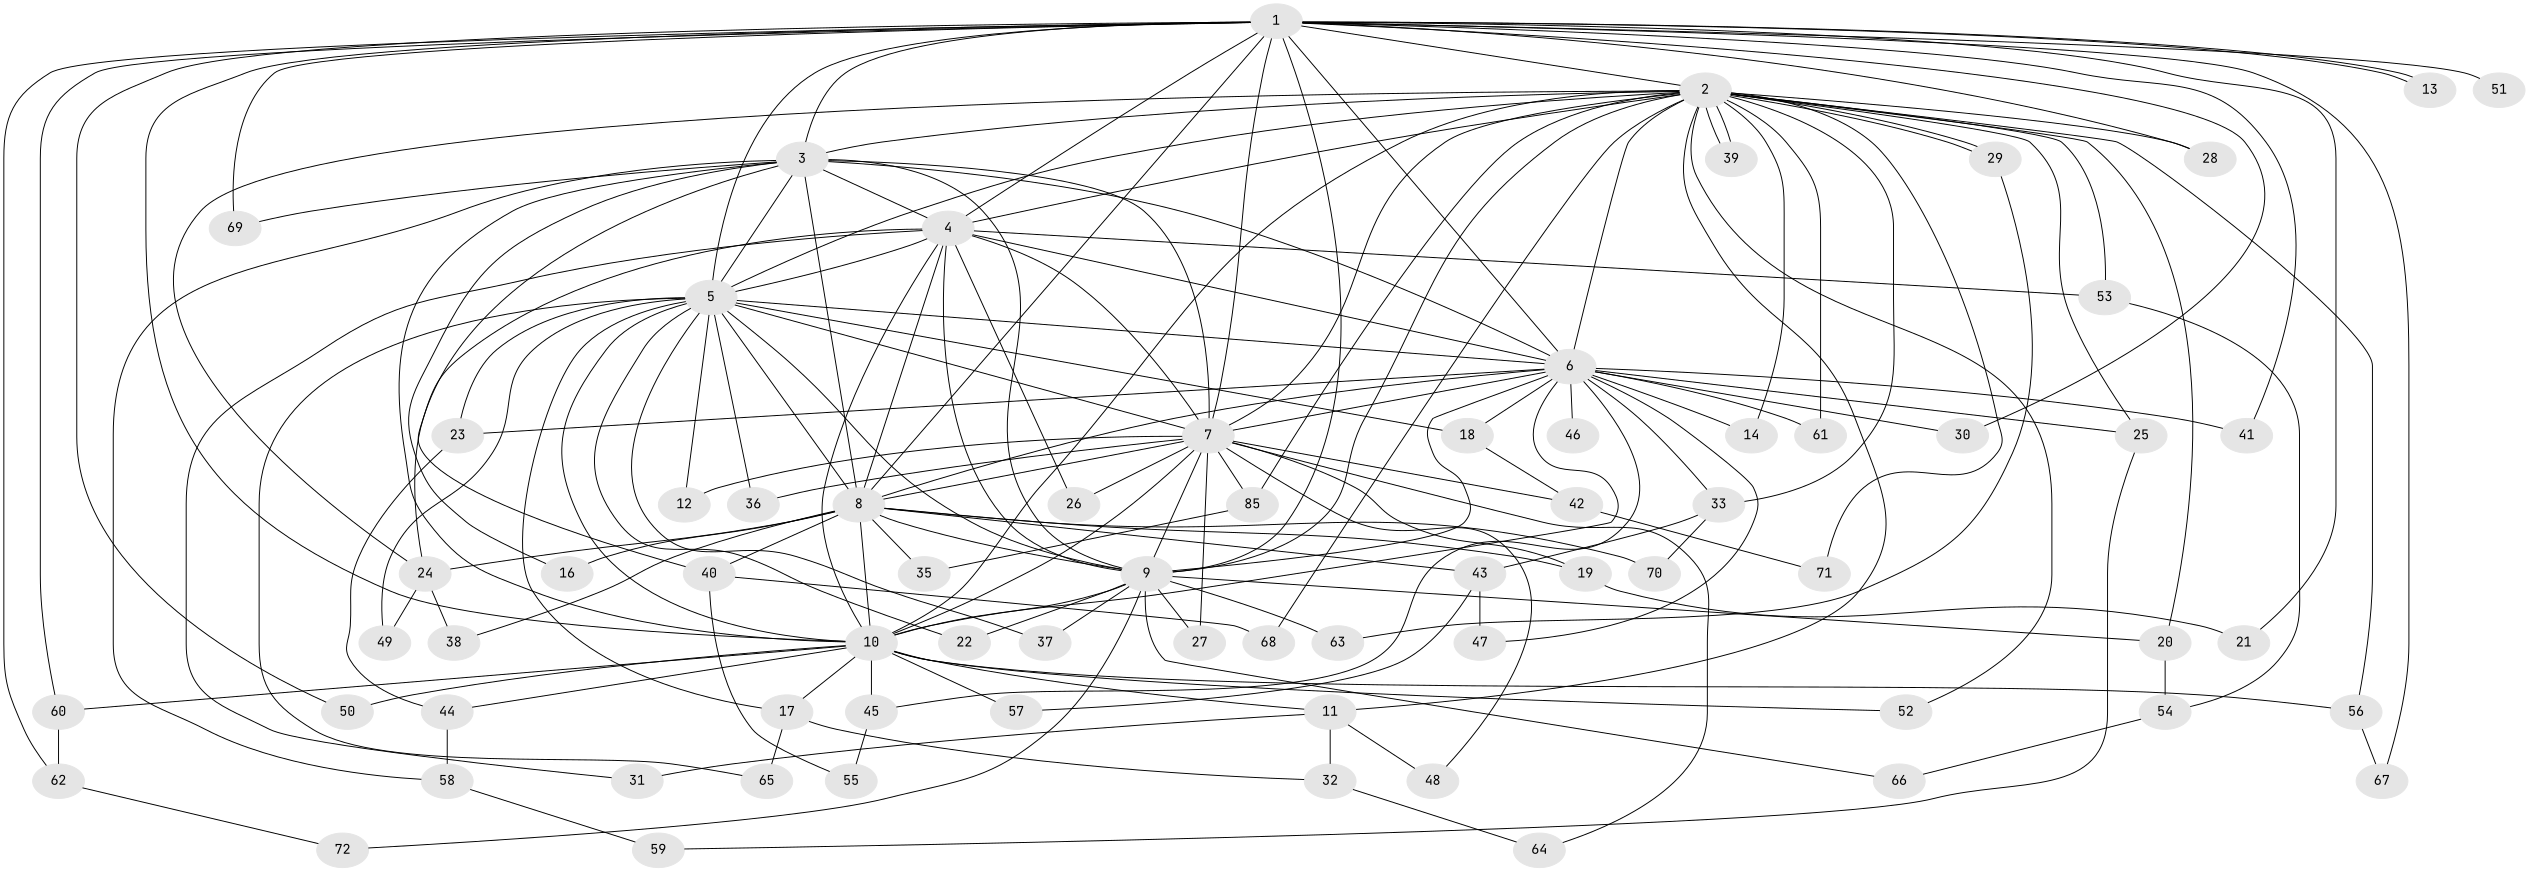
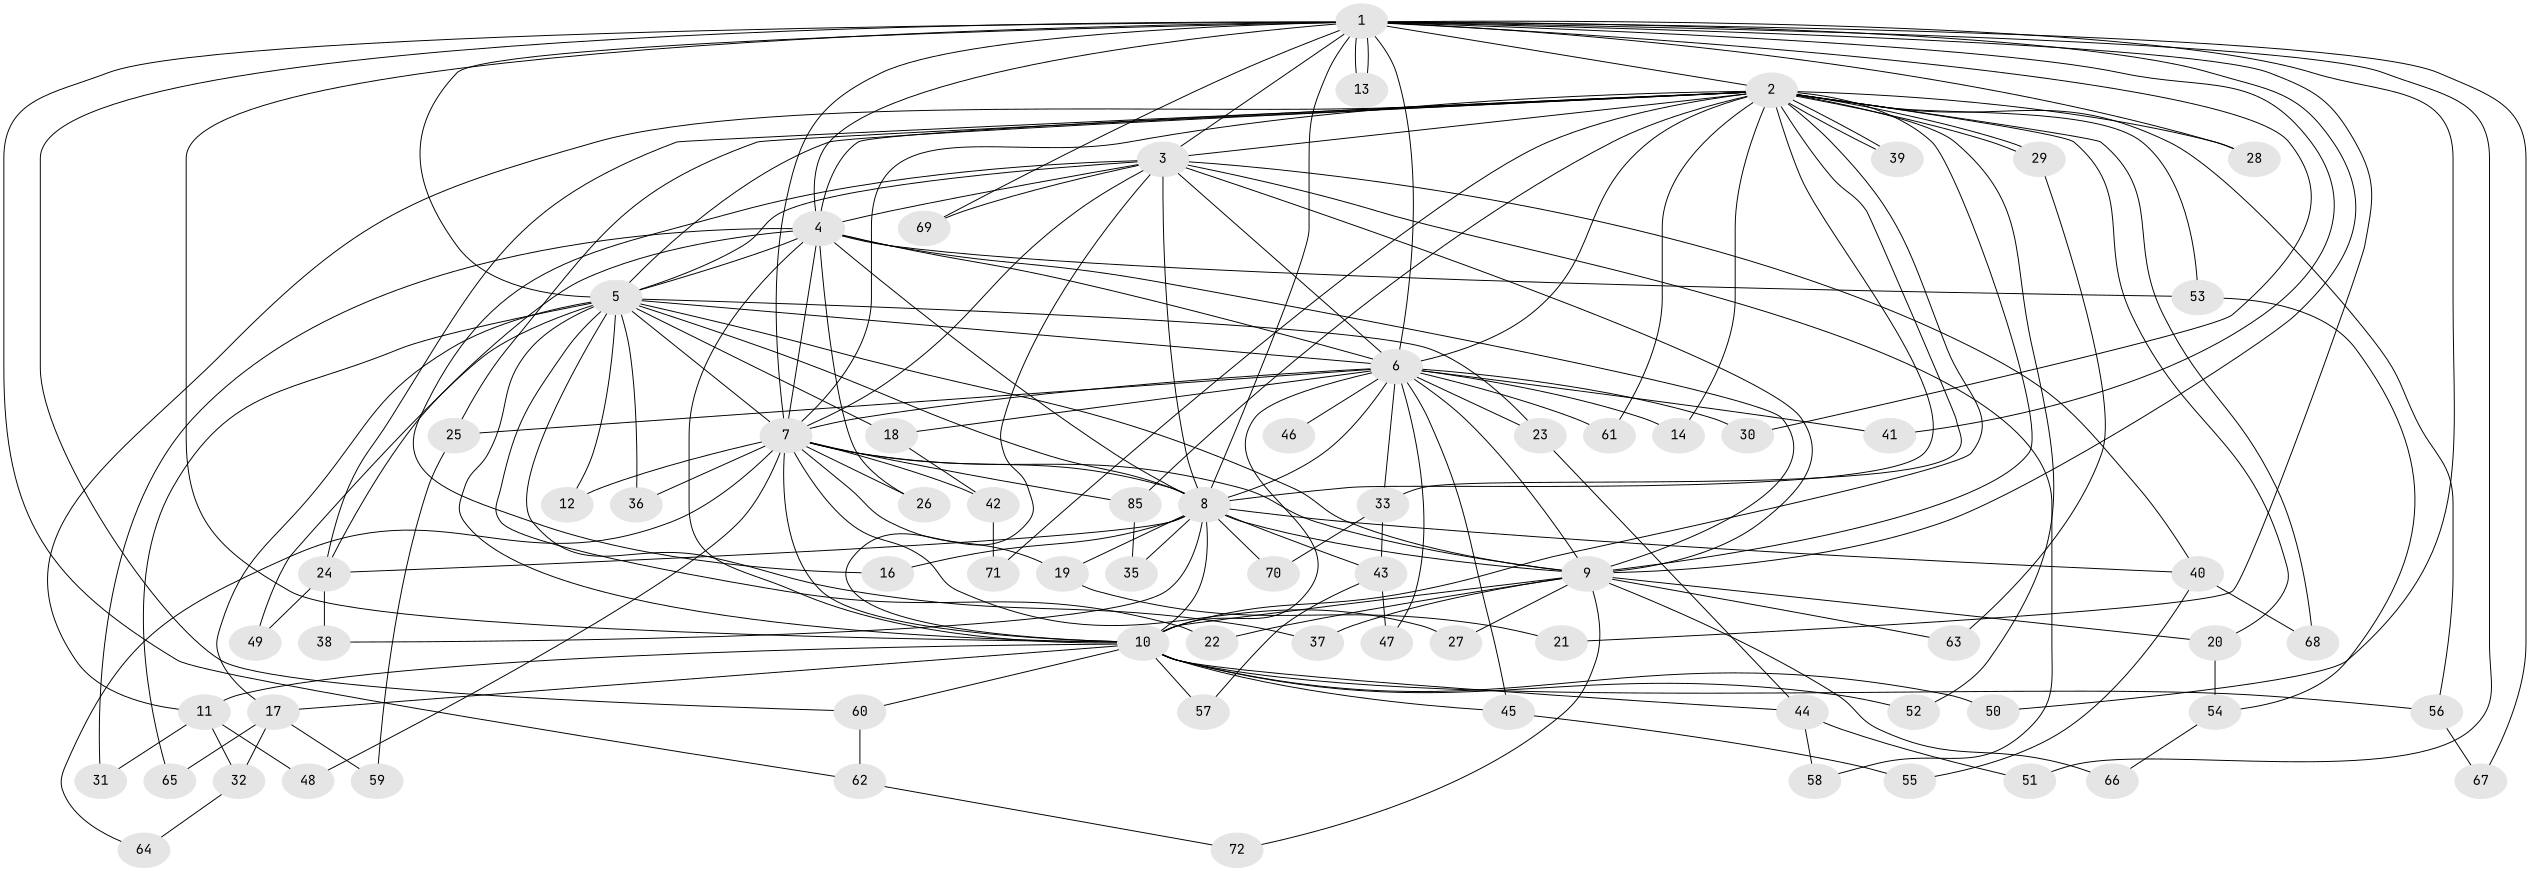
none -> (1905, 461)
none -> (1914, 751)
(553, 816) -> (325, 747)
